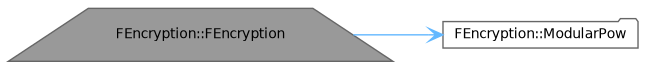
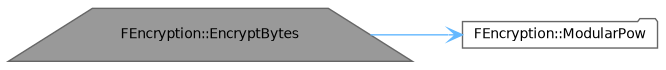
(201, 35) -> (210, 35)
